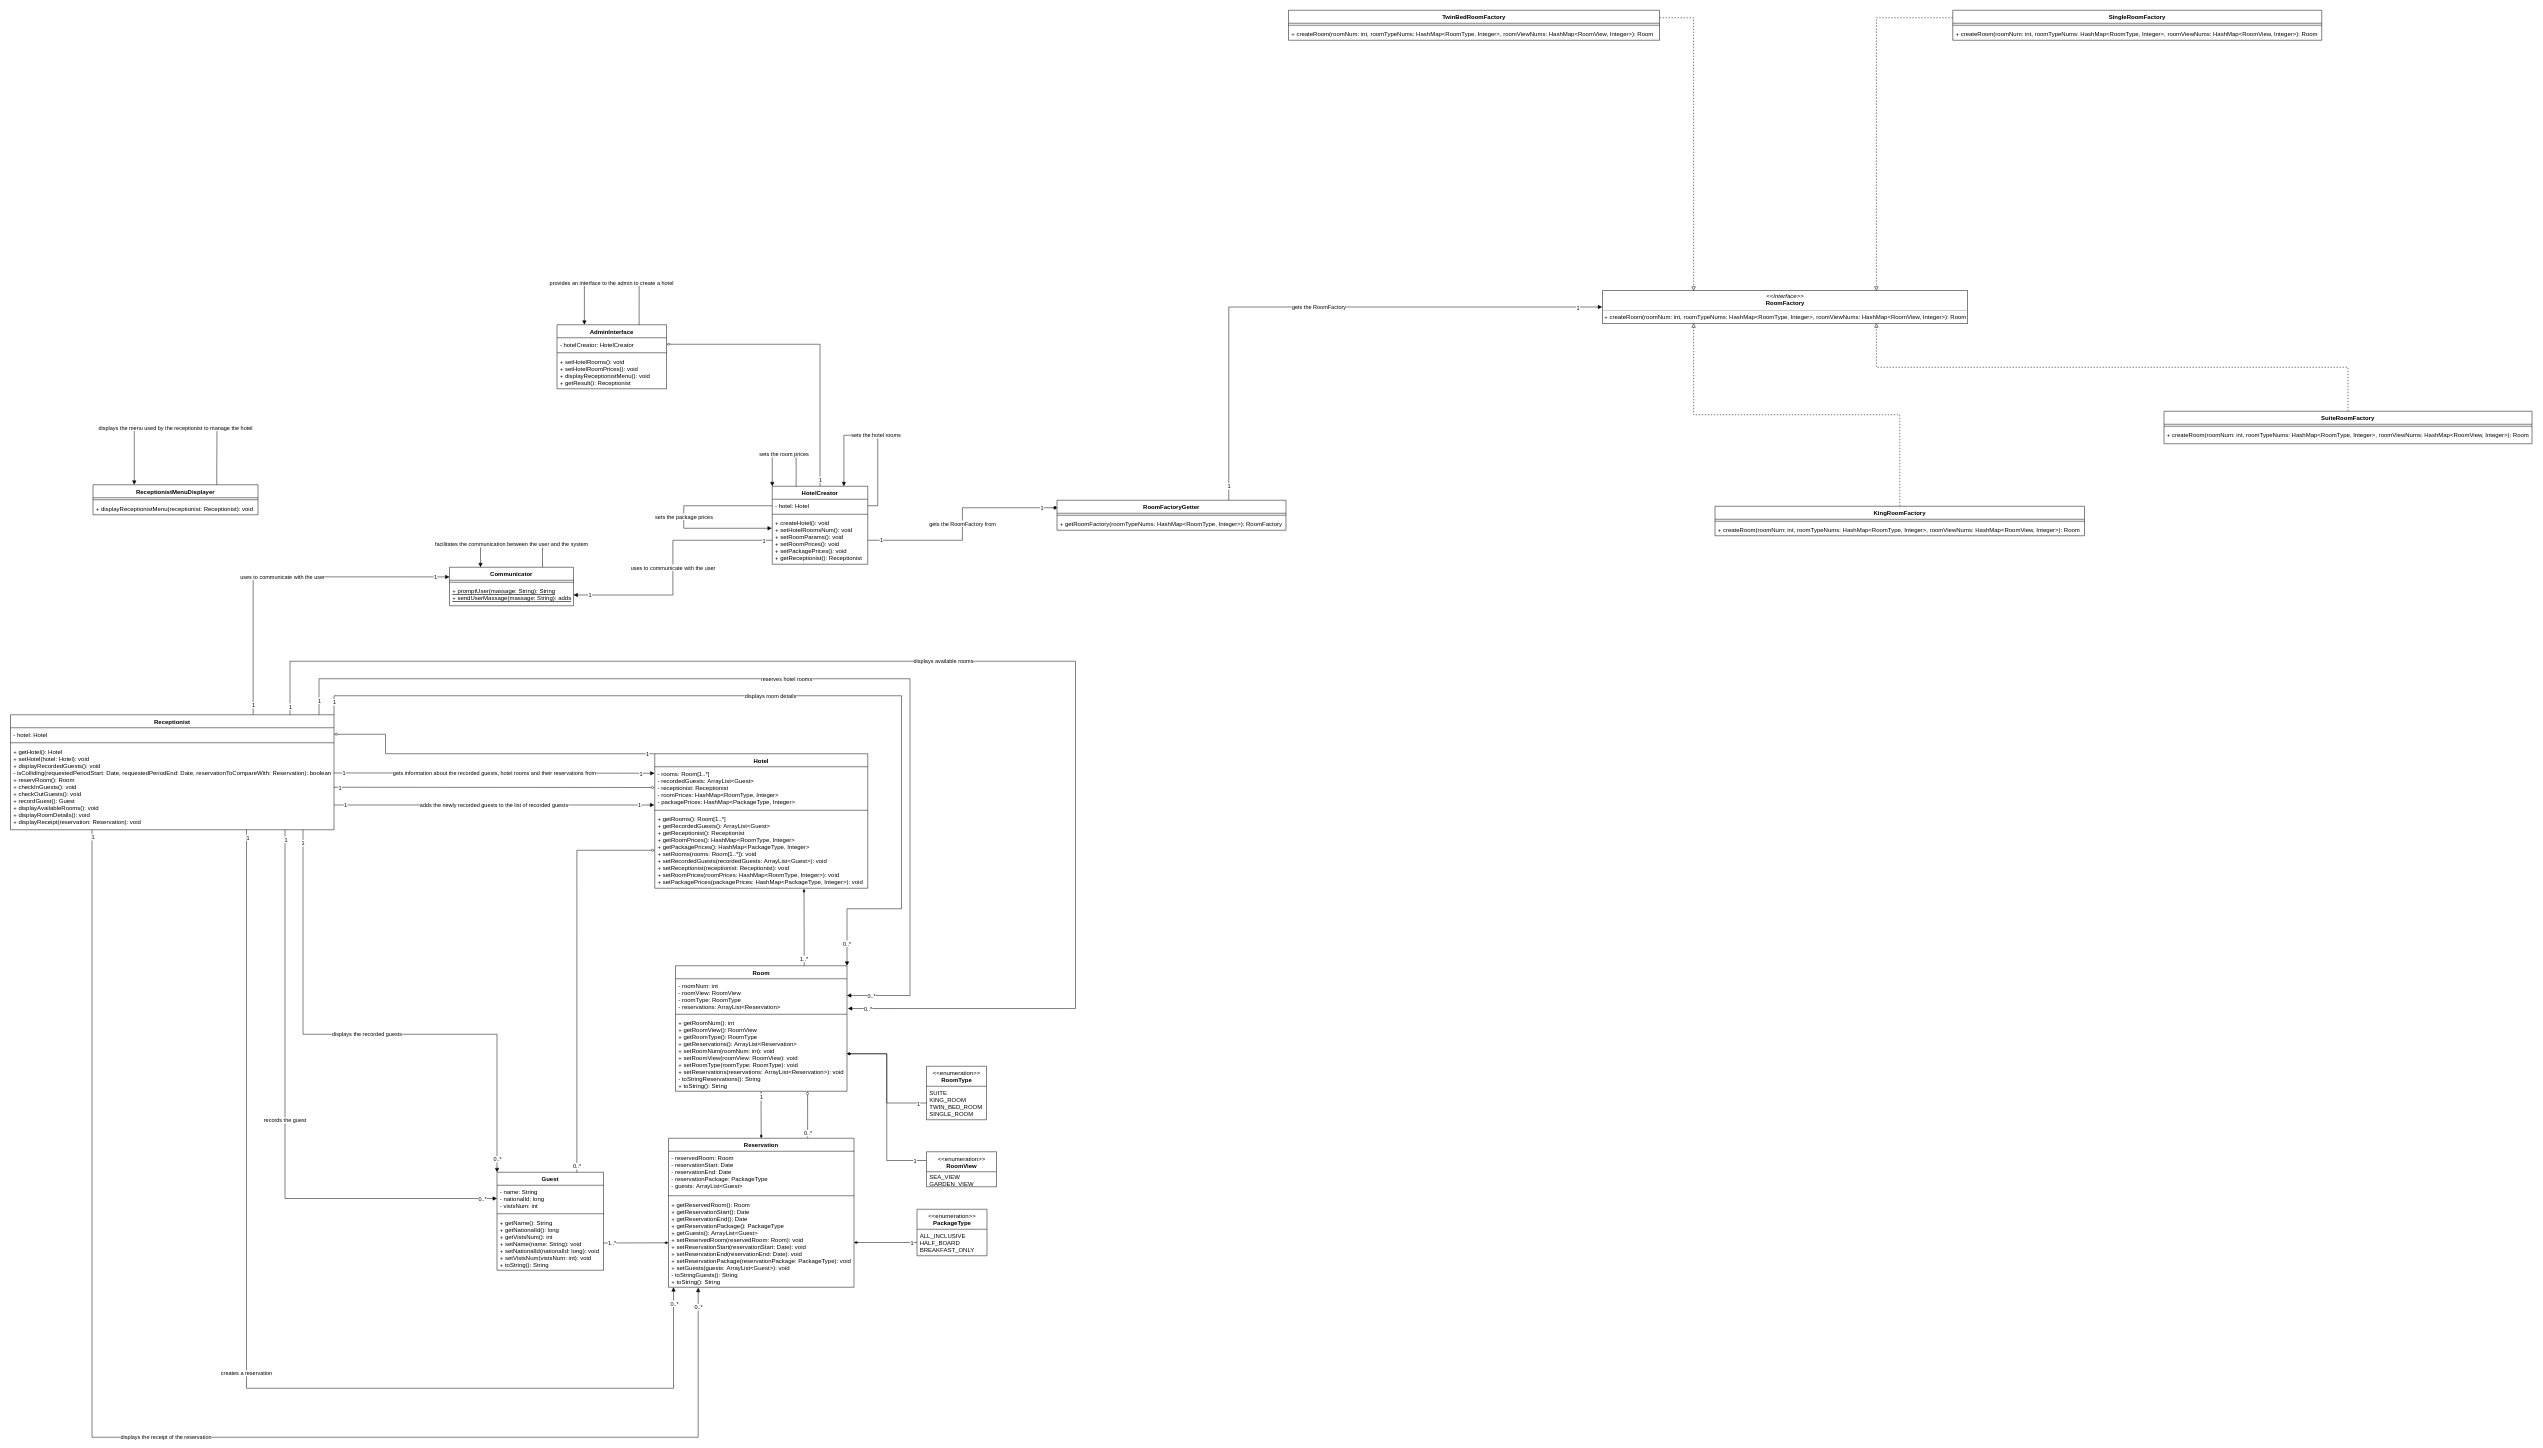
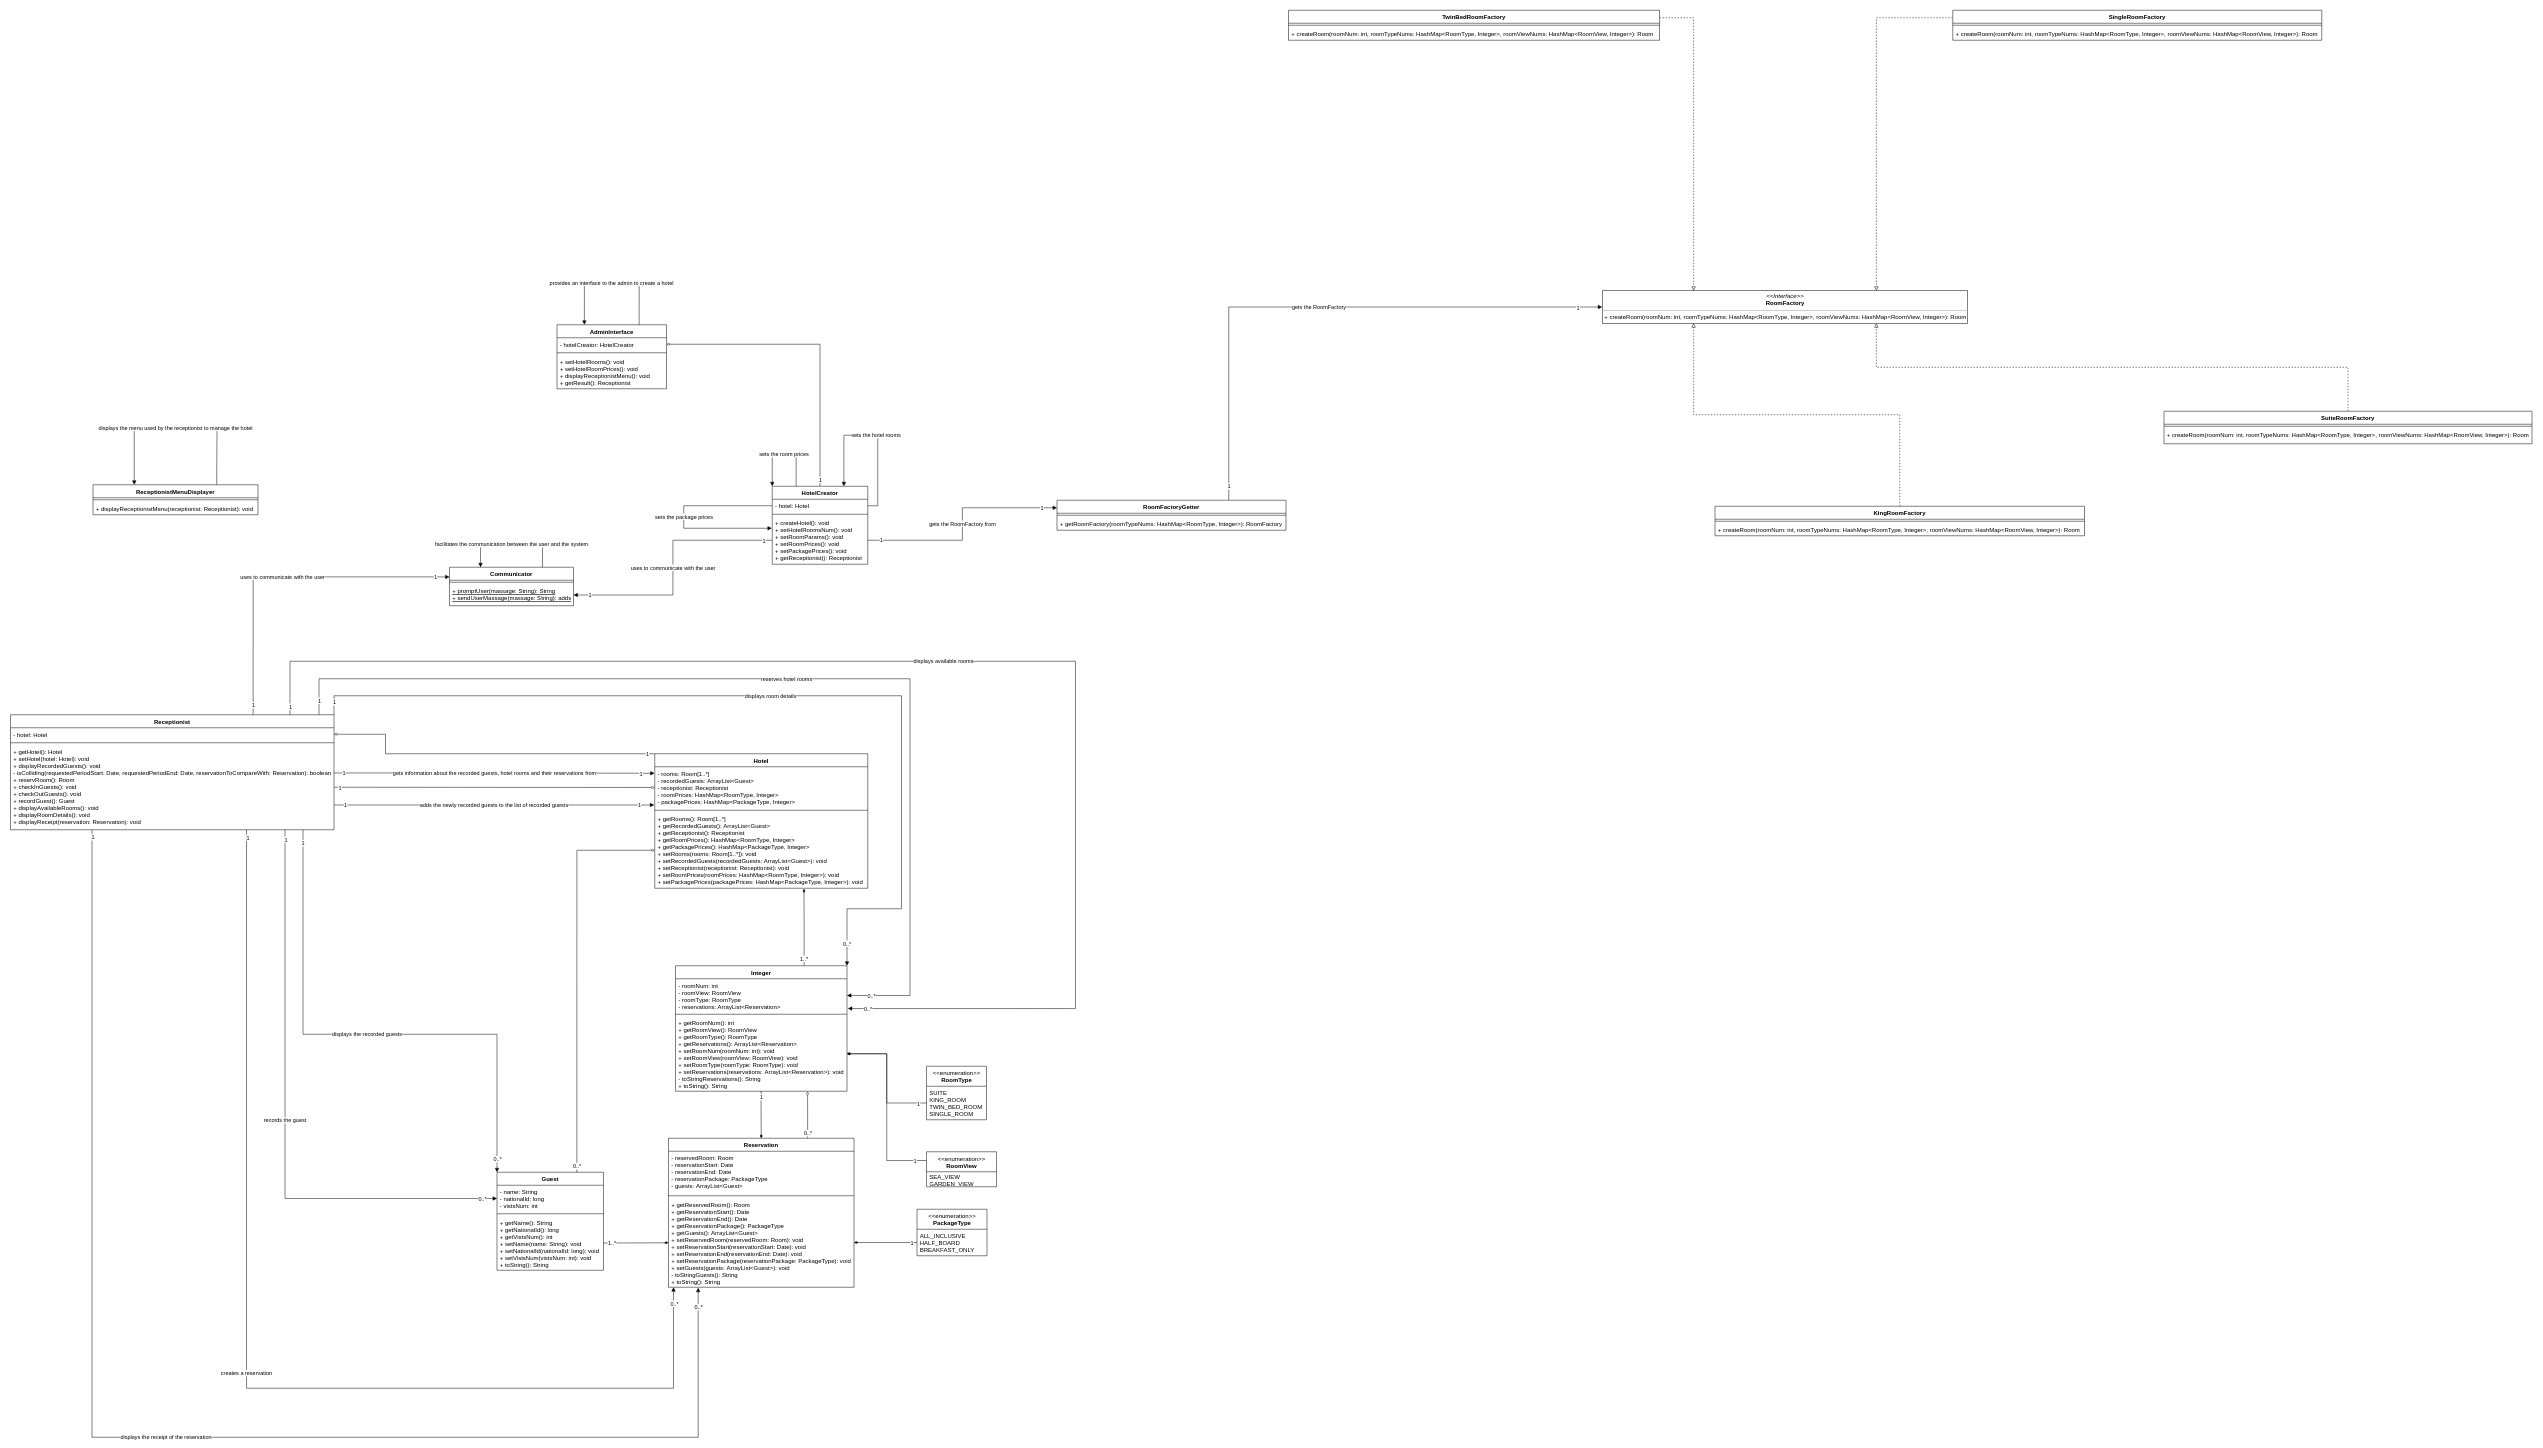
(1052, 508) -> (1052, 508)
(761, 973) -> (761, 973)
